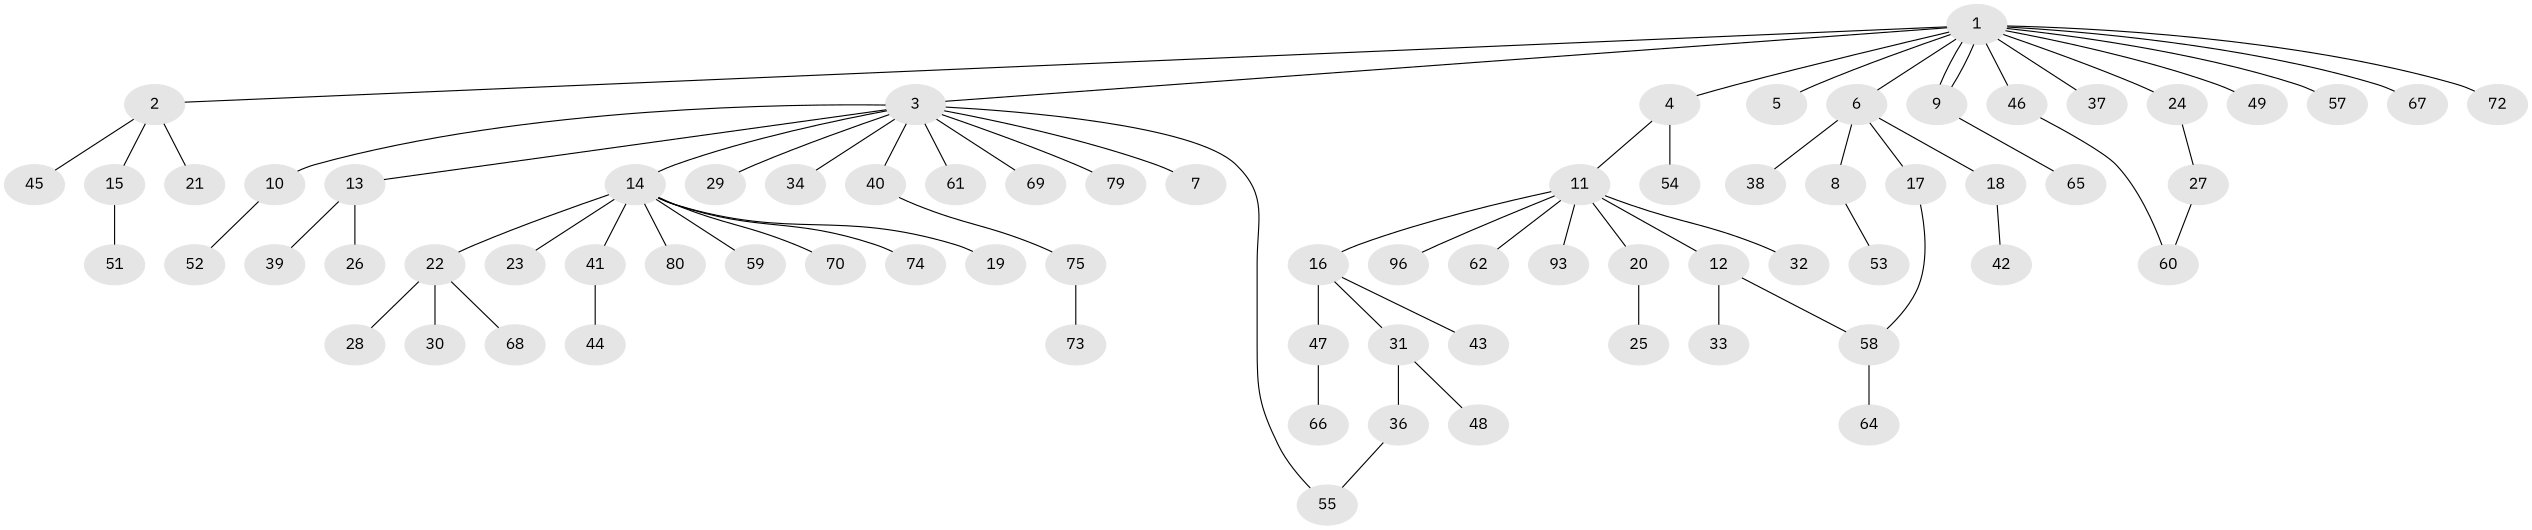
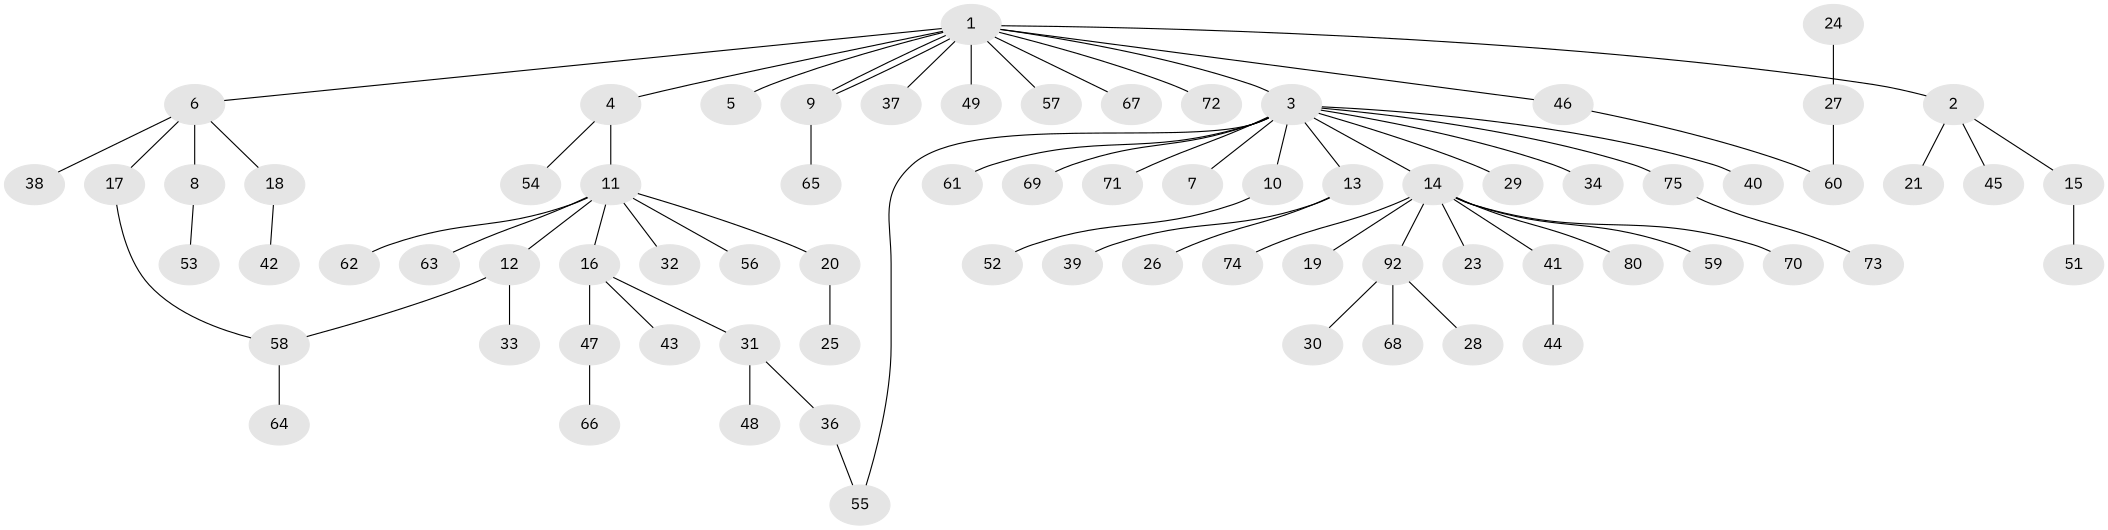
(2079, 62) -> none
(1116, 185) -> (1112, 185)
(976, 225) -> (1488, 130)
(435, 265) -> (1393, 265)
(1398, 265) -> (750, 265)
(1559, 265) -> (429, 265)
